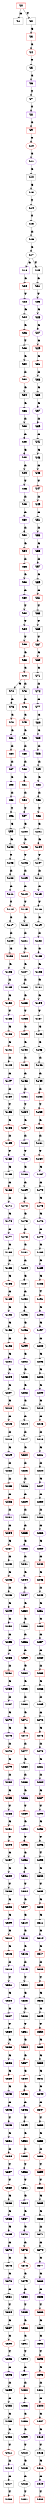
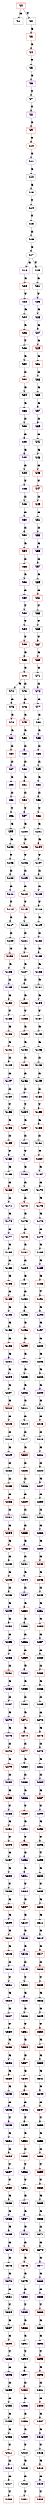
(24, 1393) -> (24, 1393)
